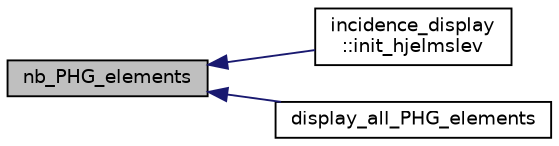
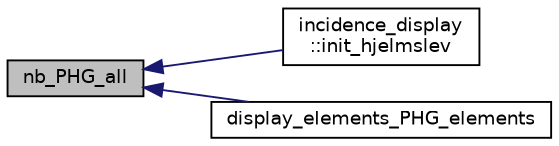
(108, 78) -> (76, 78)
(413, 120) -> (381, 120)
